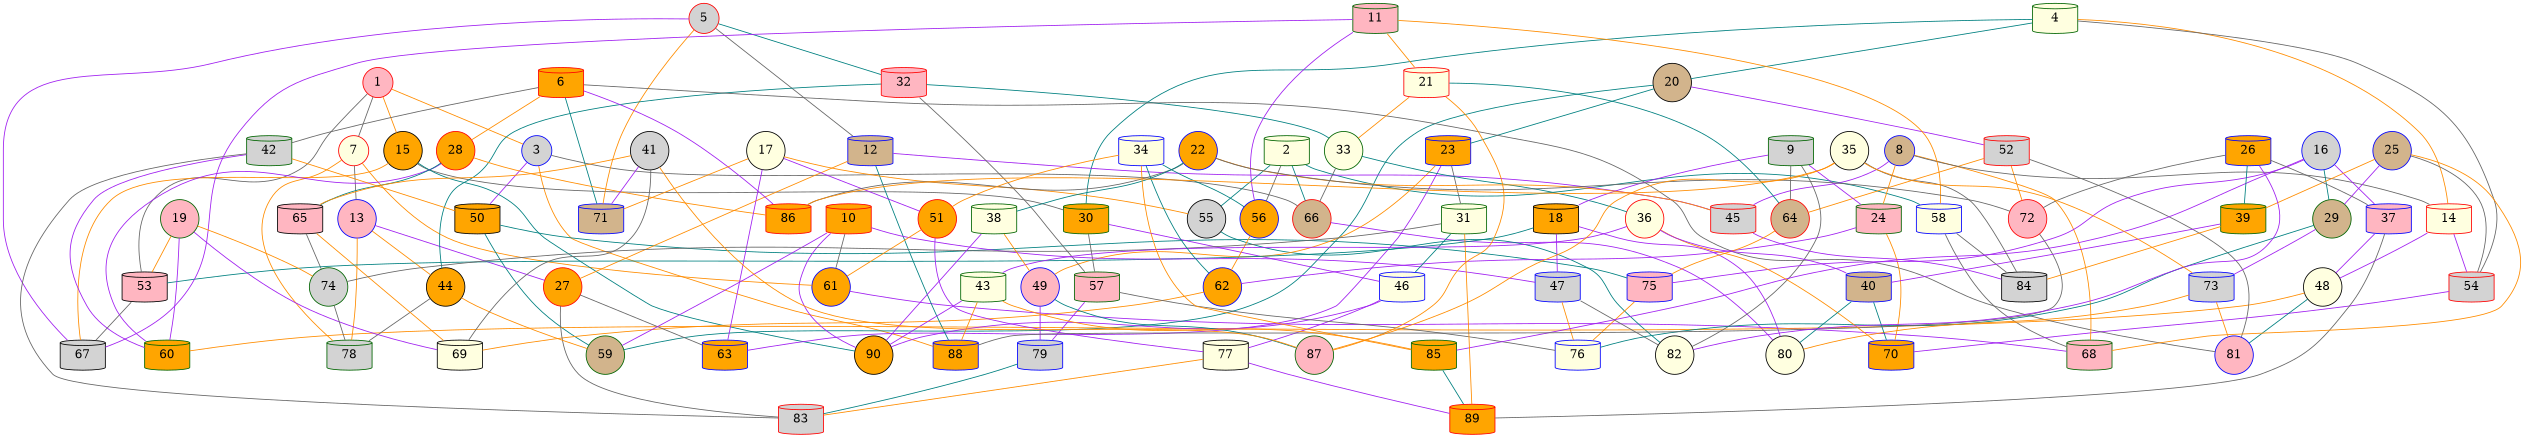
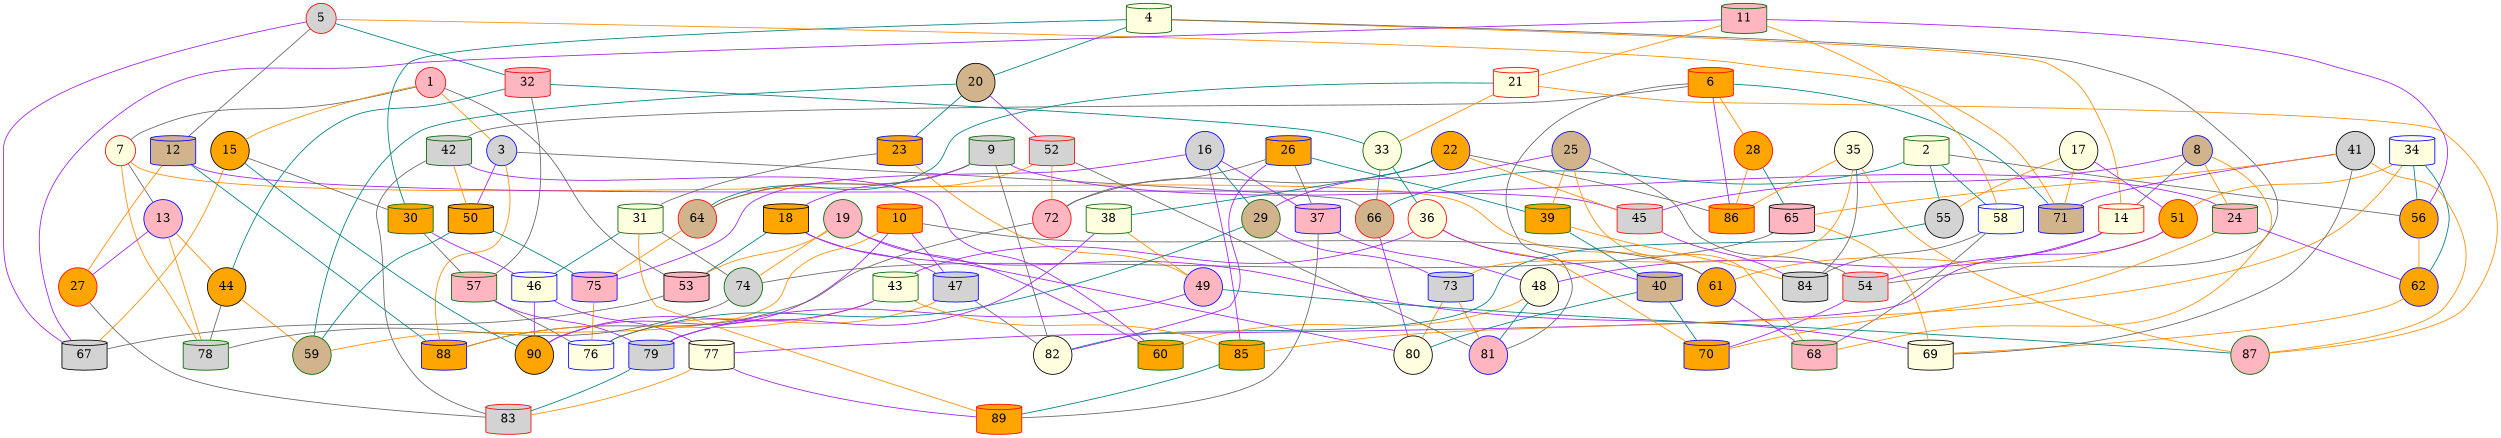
(233, 172) -> none
(2064, 252) -> (1589, 244)
(934, 287) -> (894, 325)
(715, 296) -> (620, 331)
(725, 355) -> none
